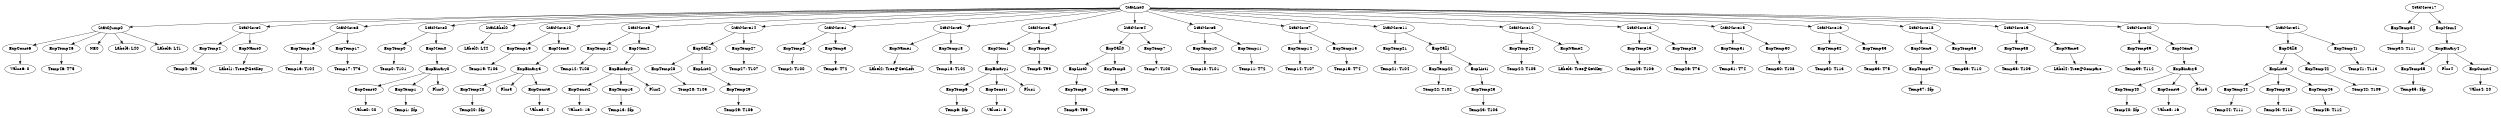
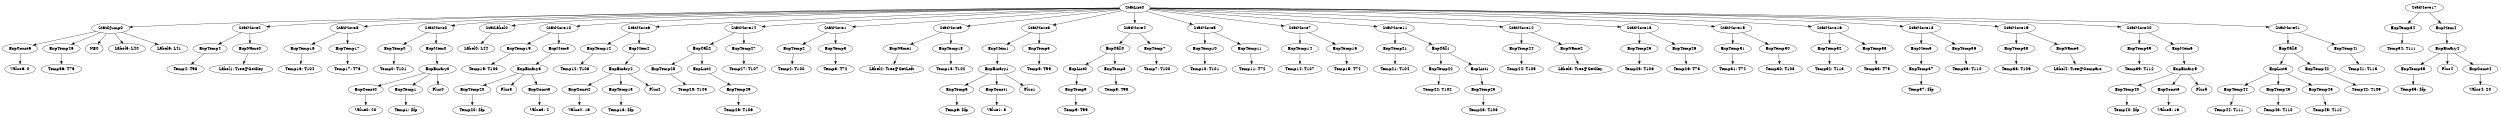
(61, 69) -> (61, 69)
